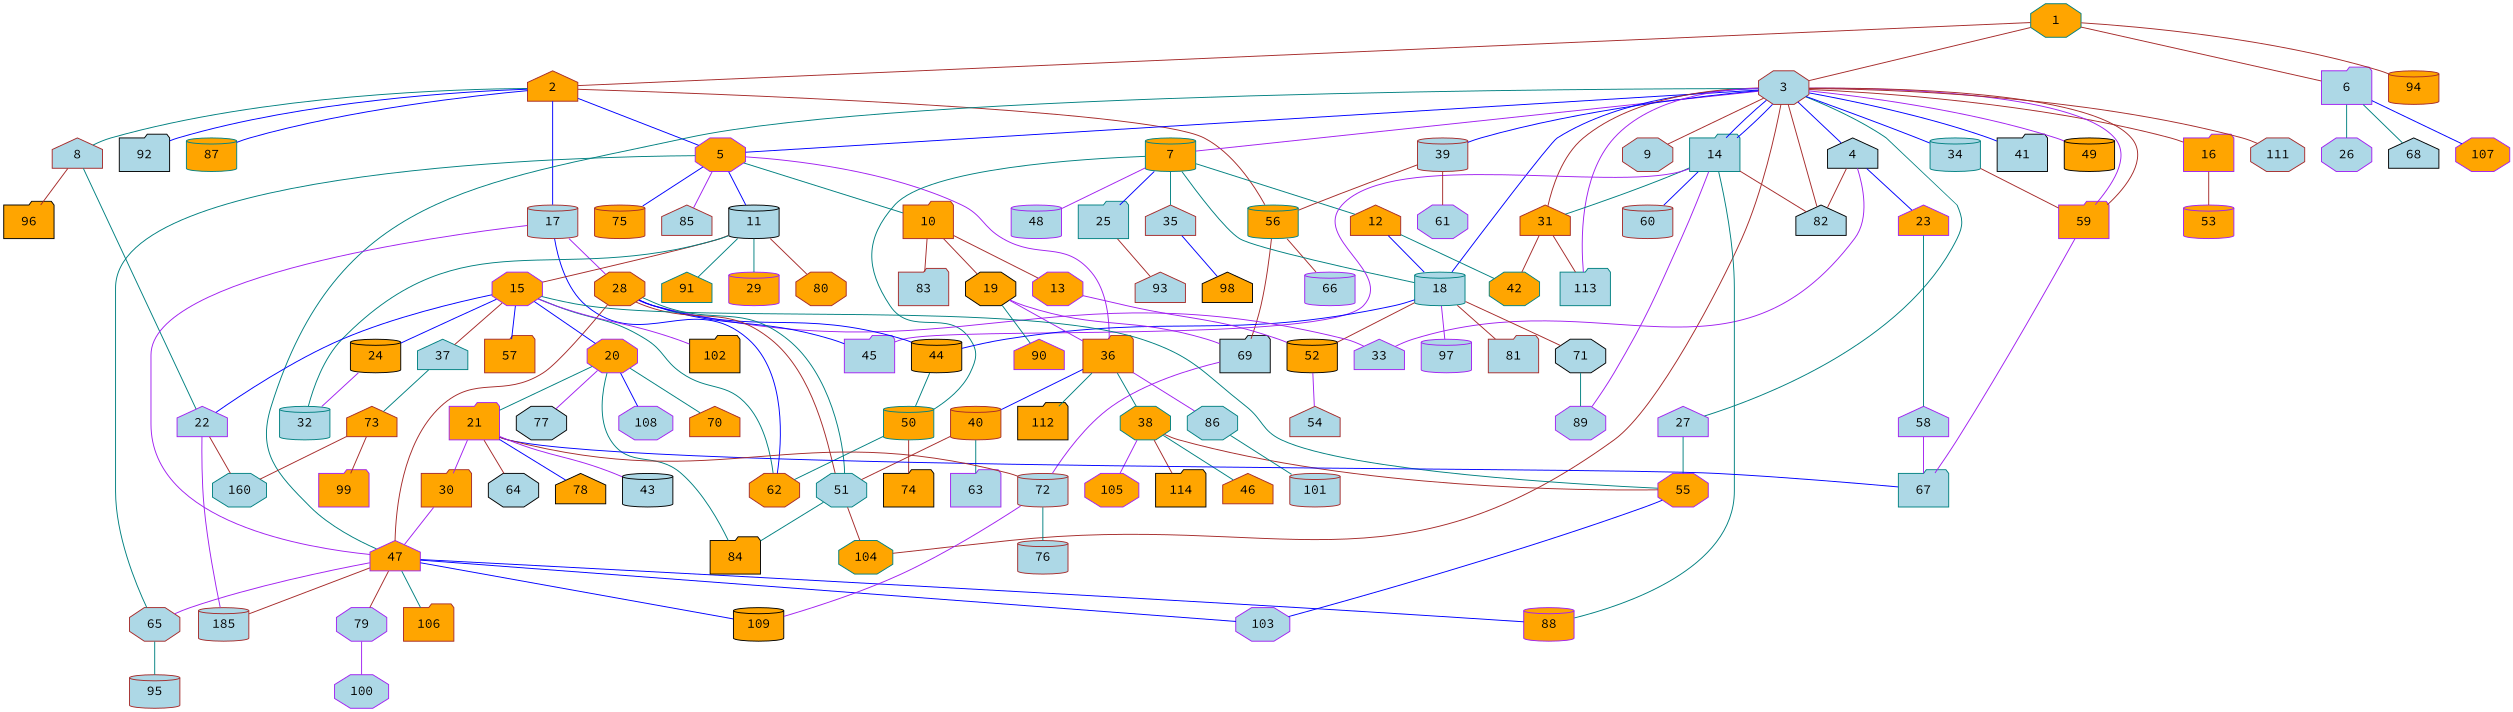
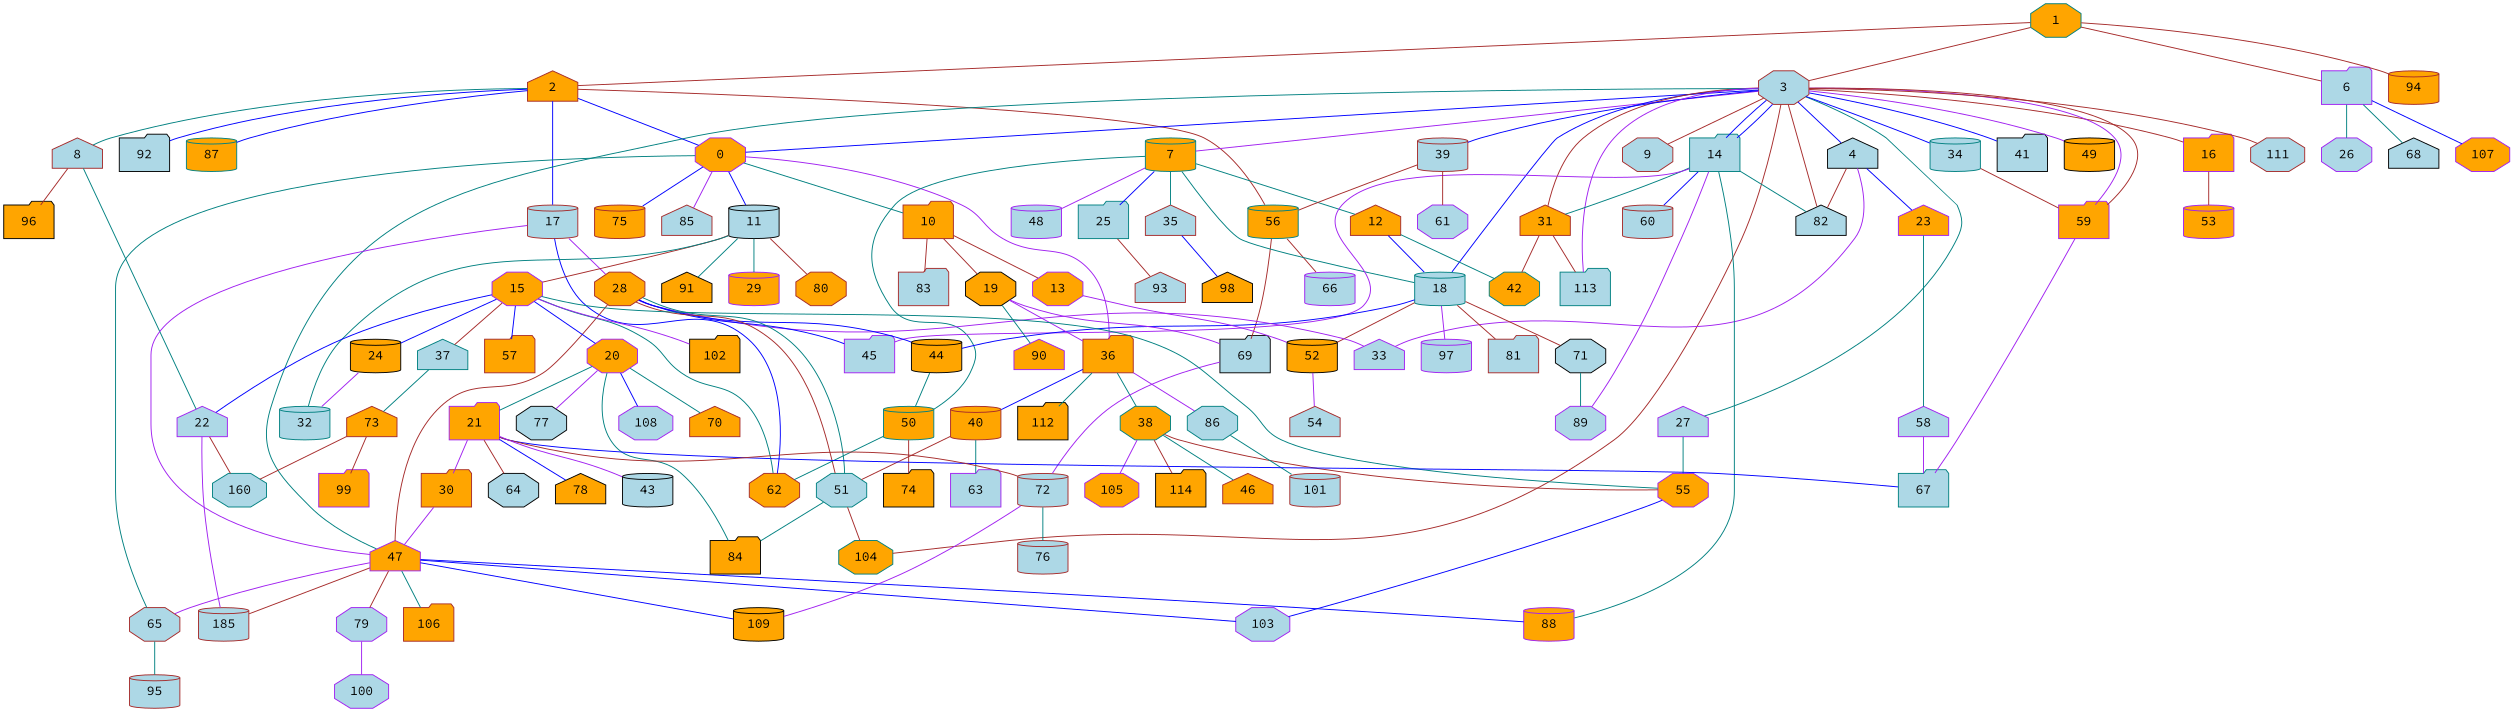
(720, 155) -> (720, 155)
(1773, 191) -> (1773, 191)
(687, 289) -> (687, 289)
